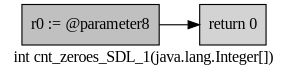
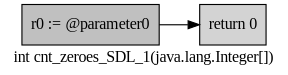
(91, 25) -> (91, 25)
